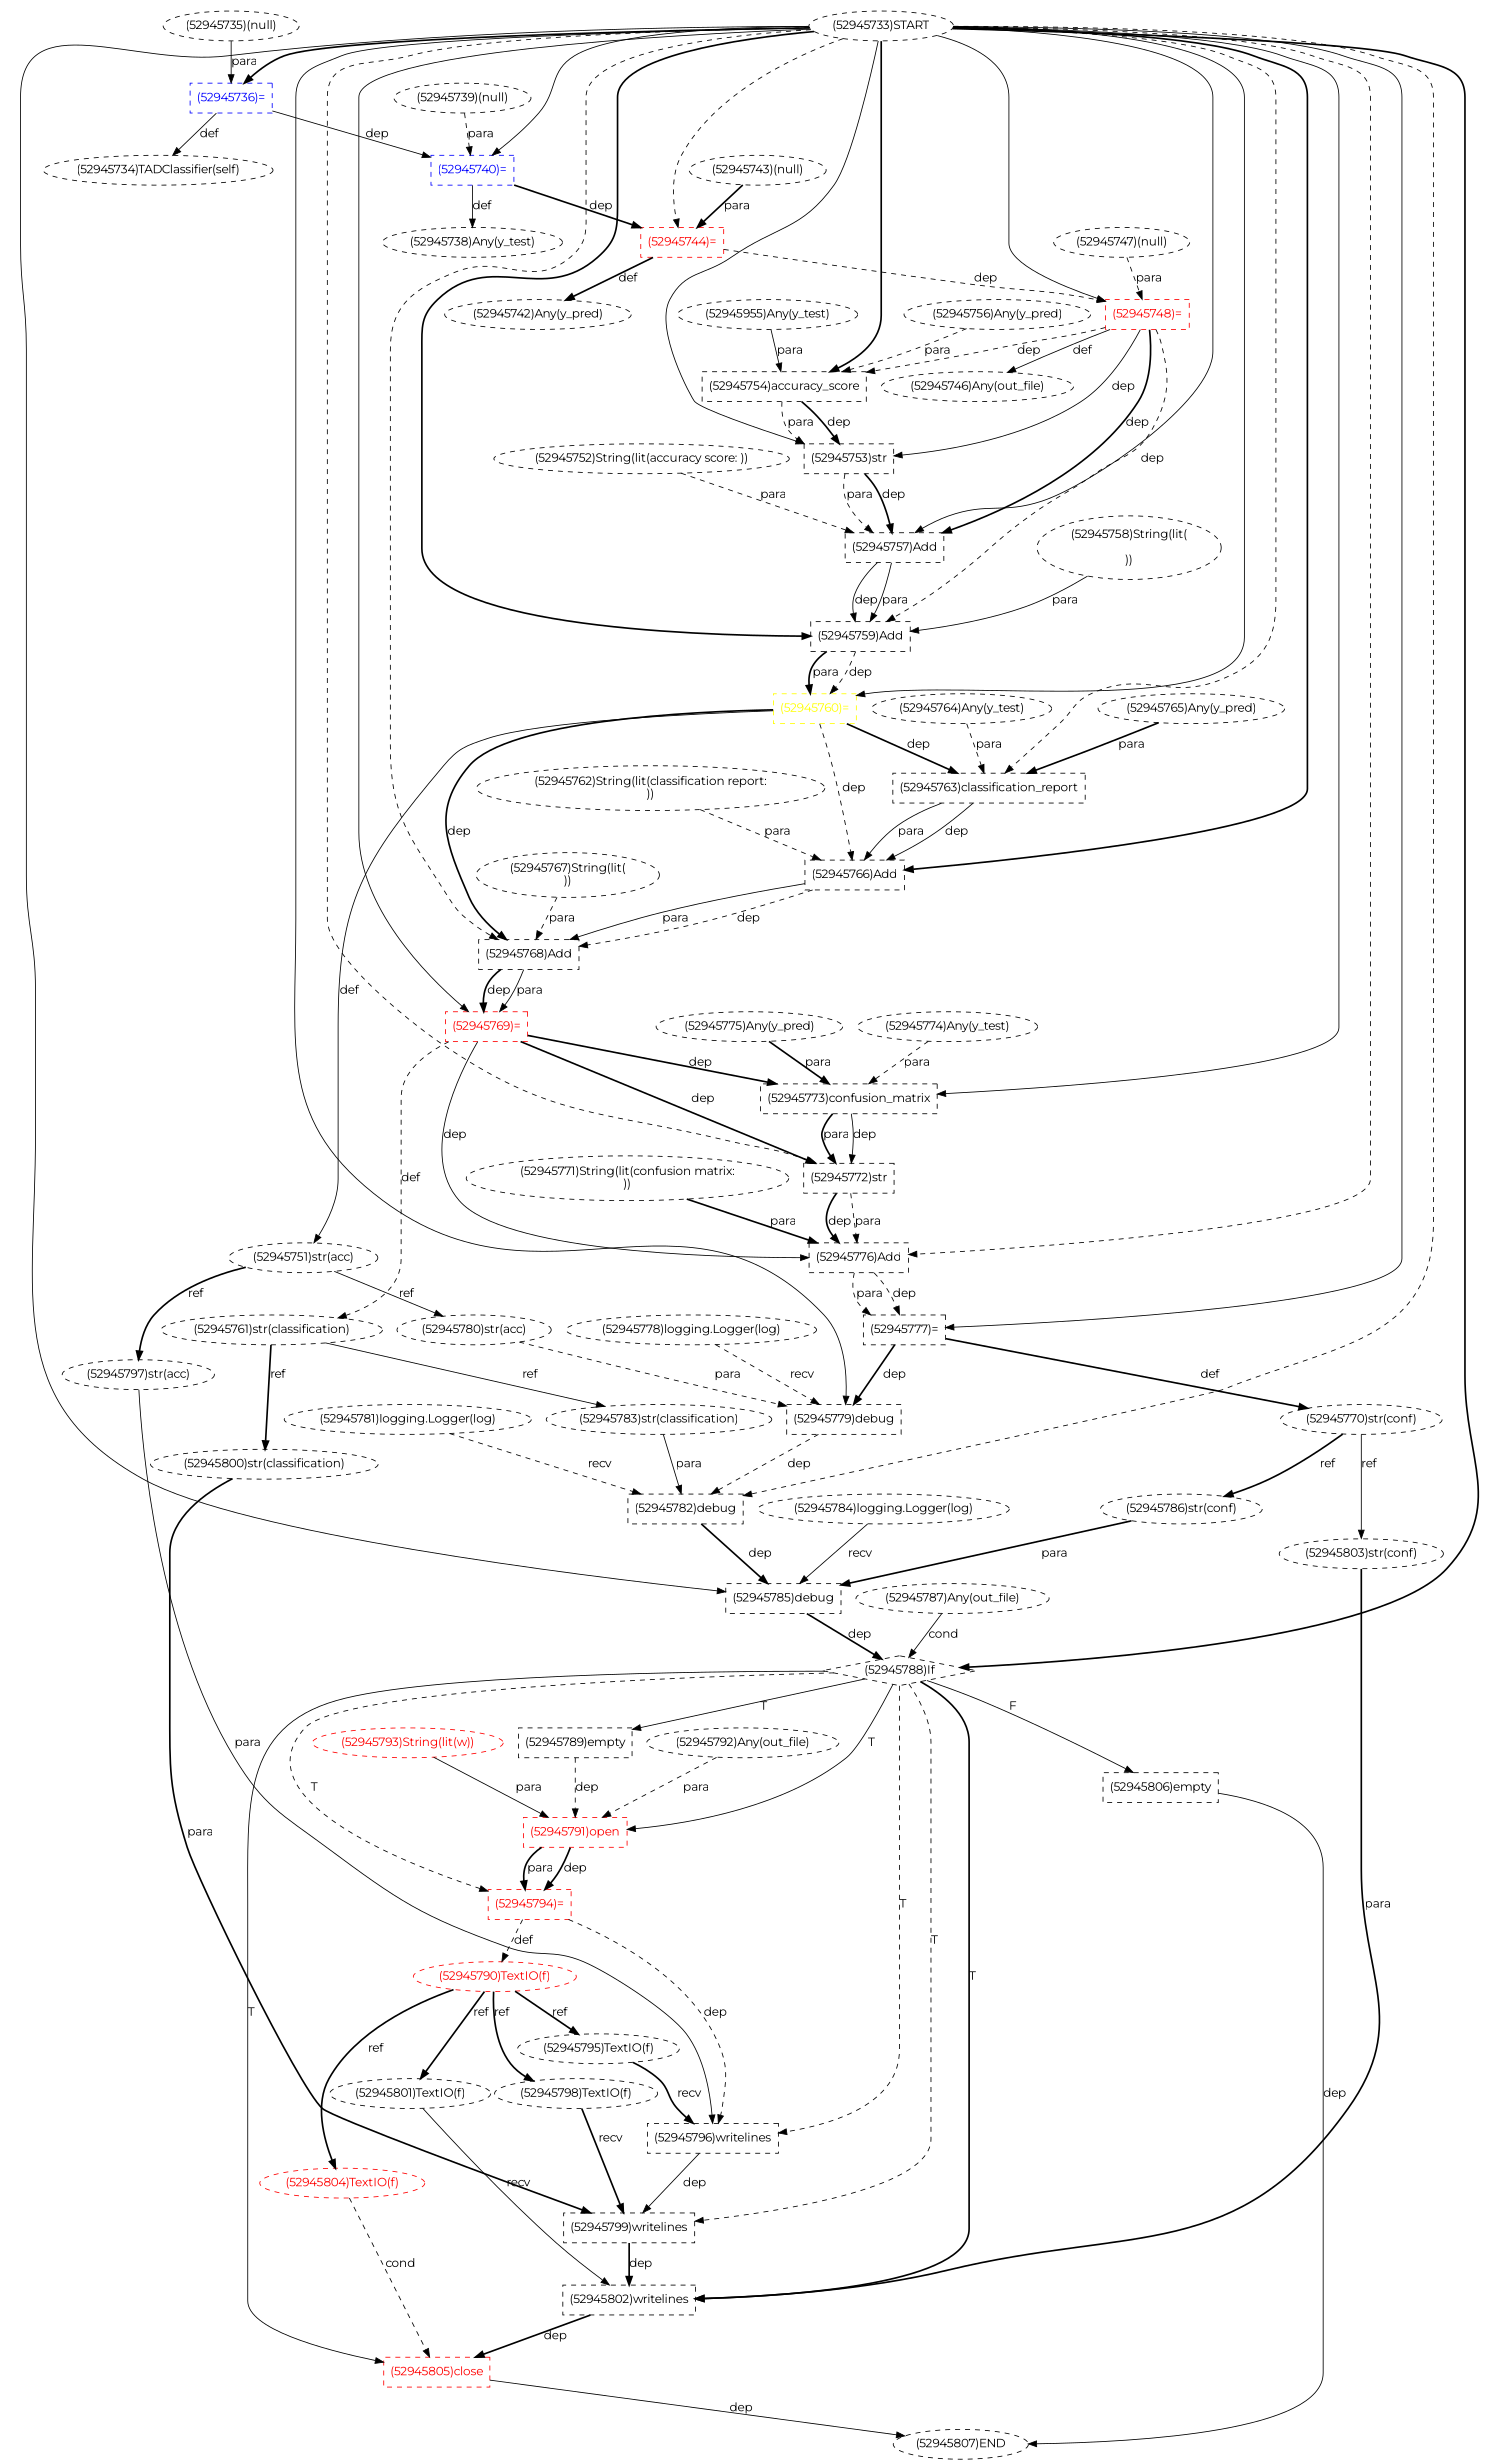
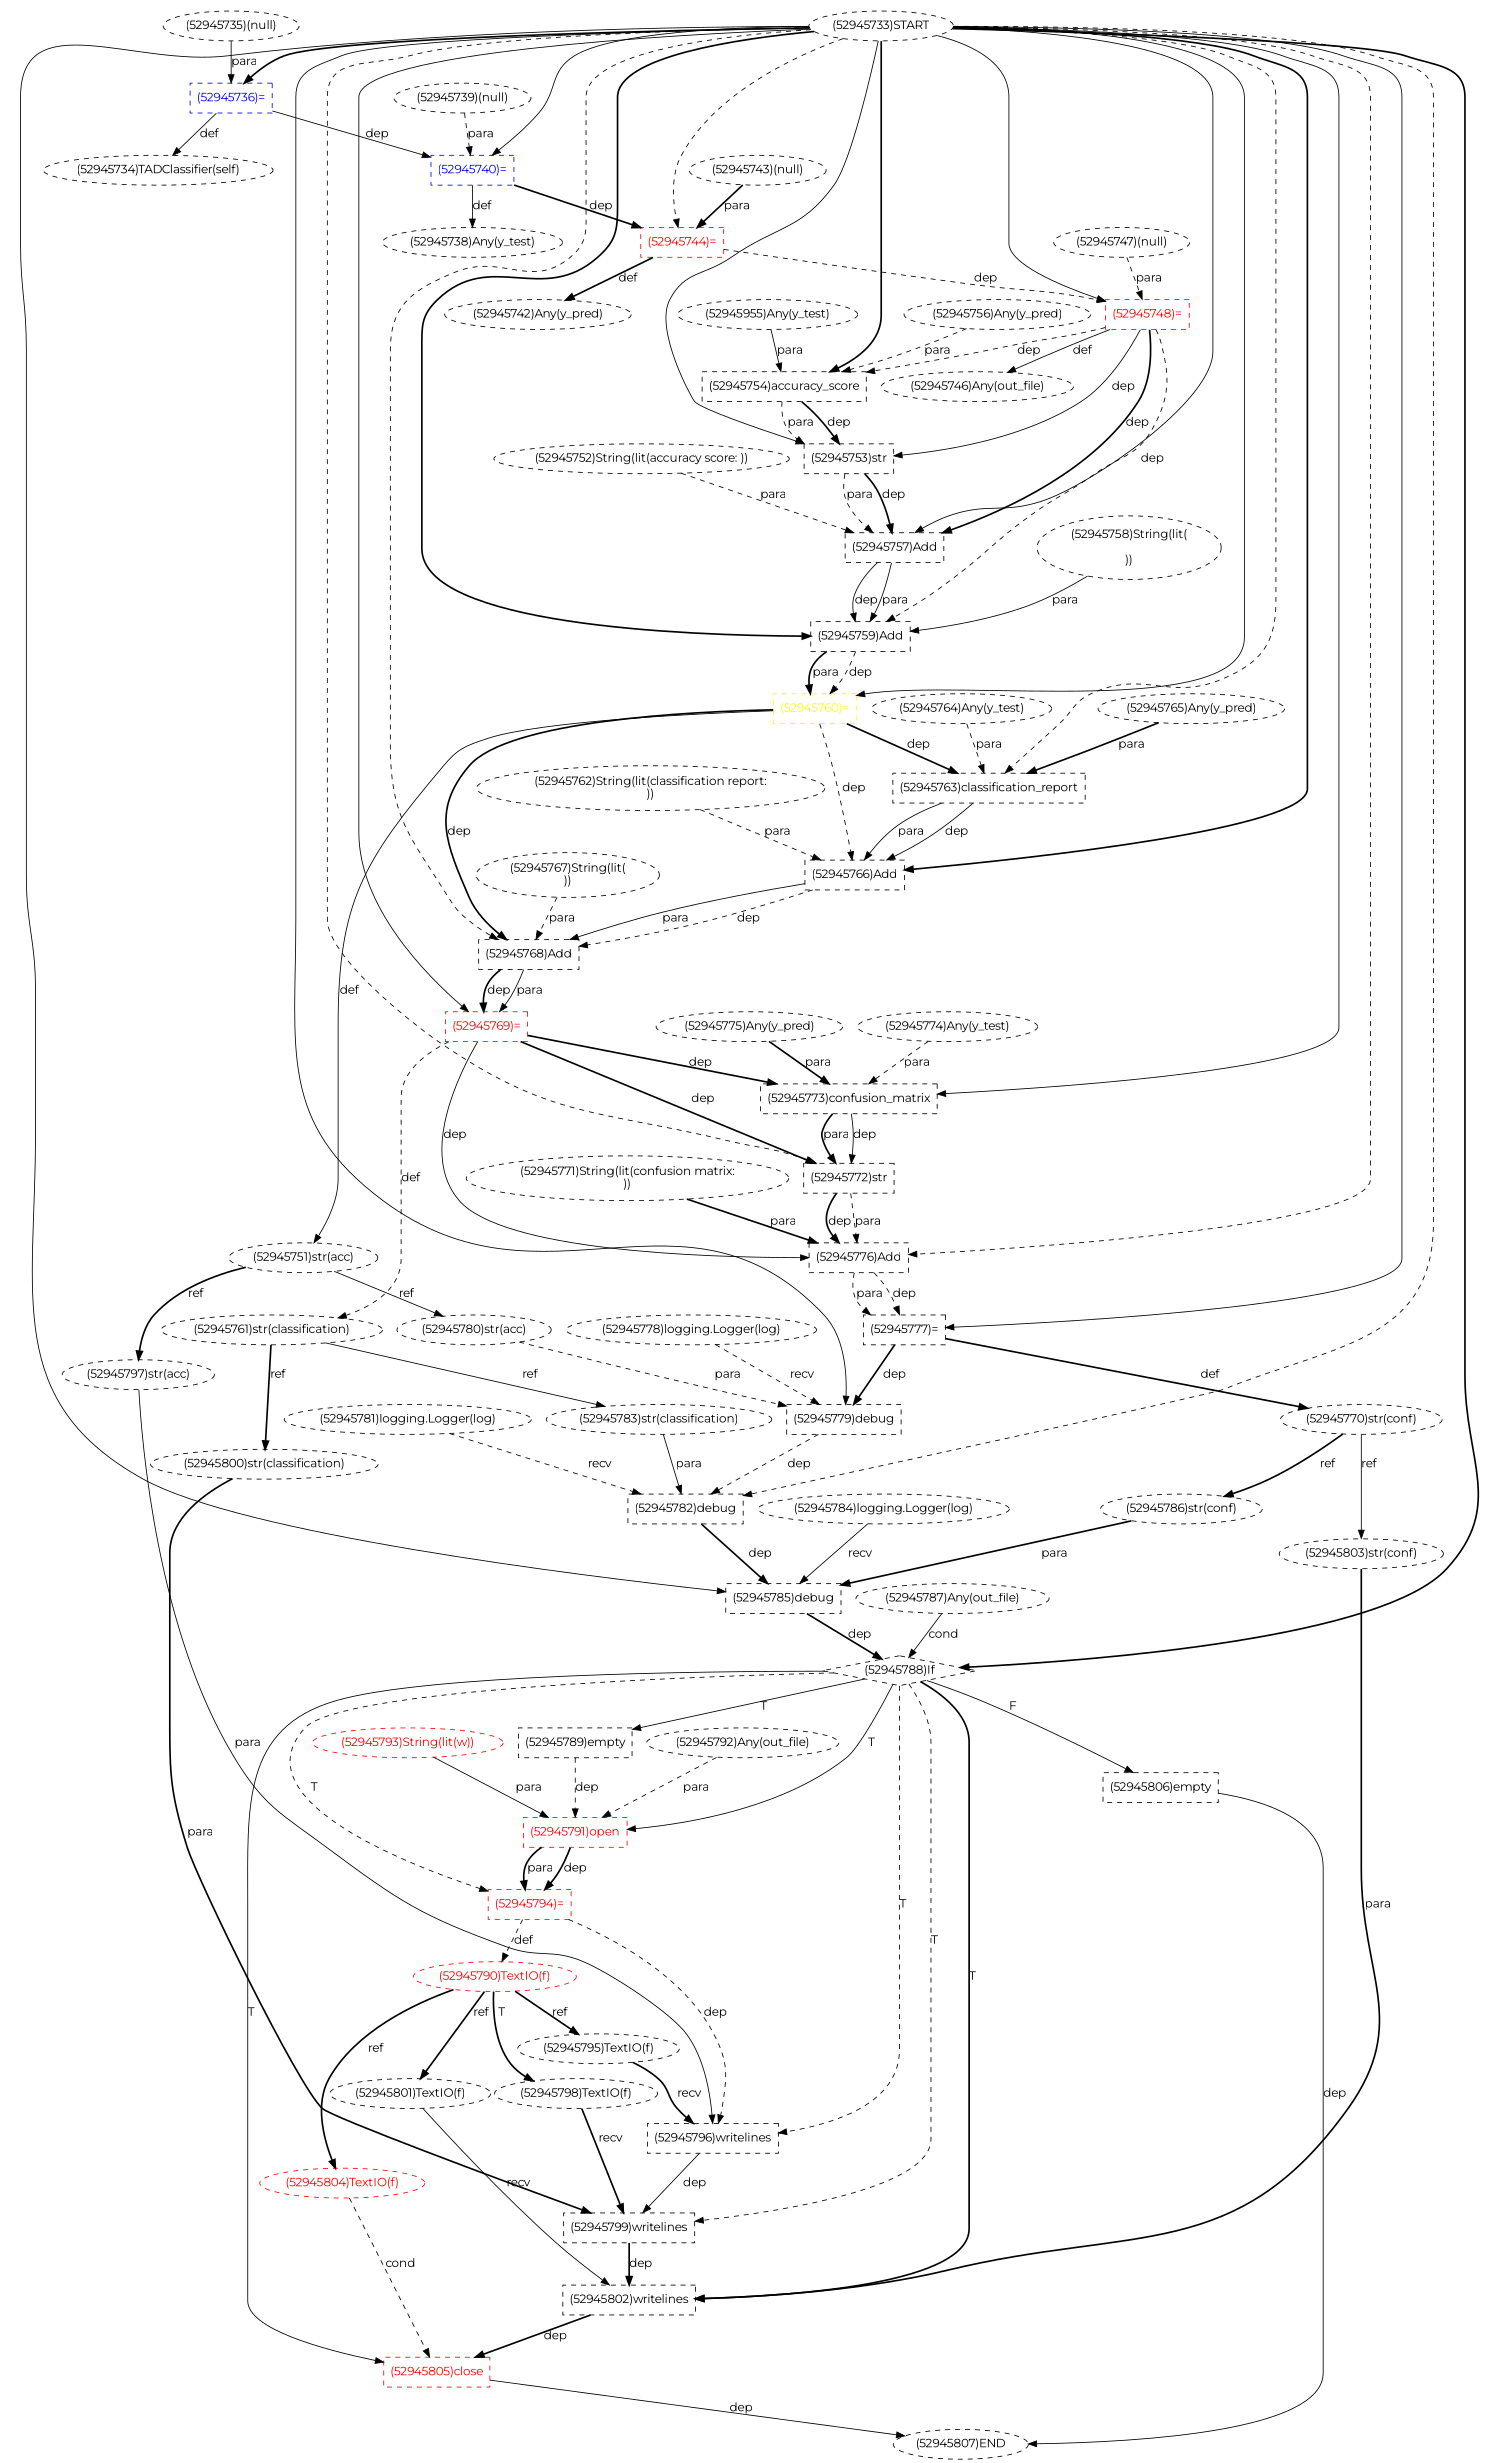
(502, 2013) -> (502, 2013)
